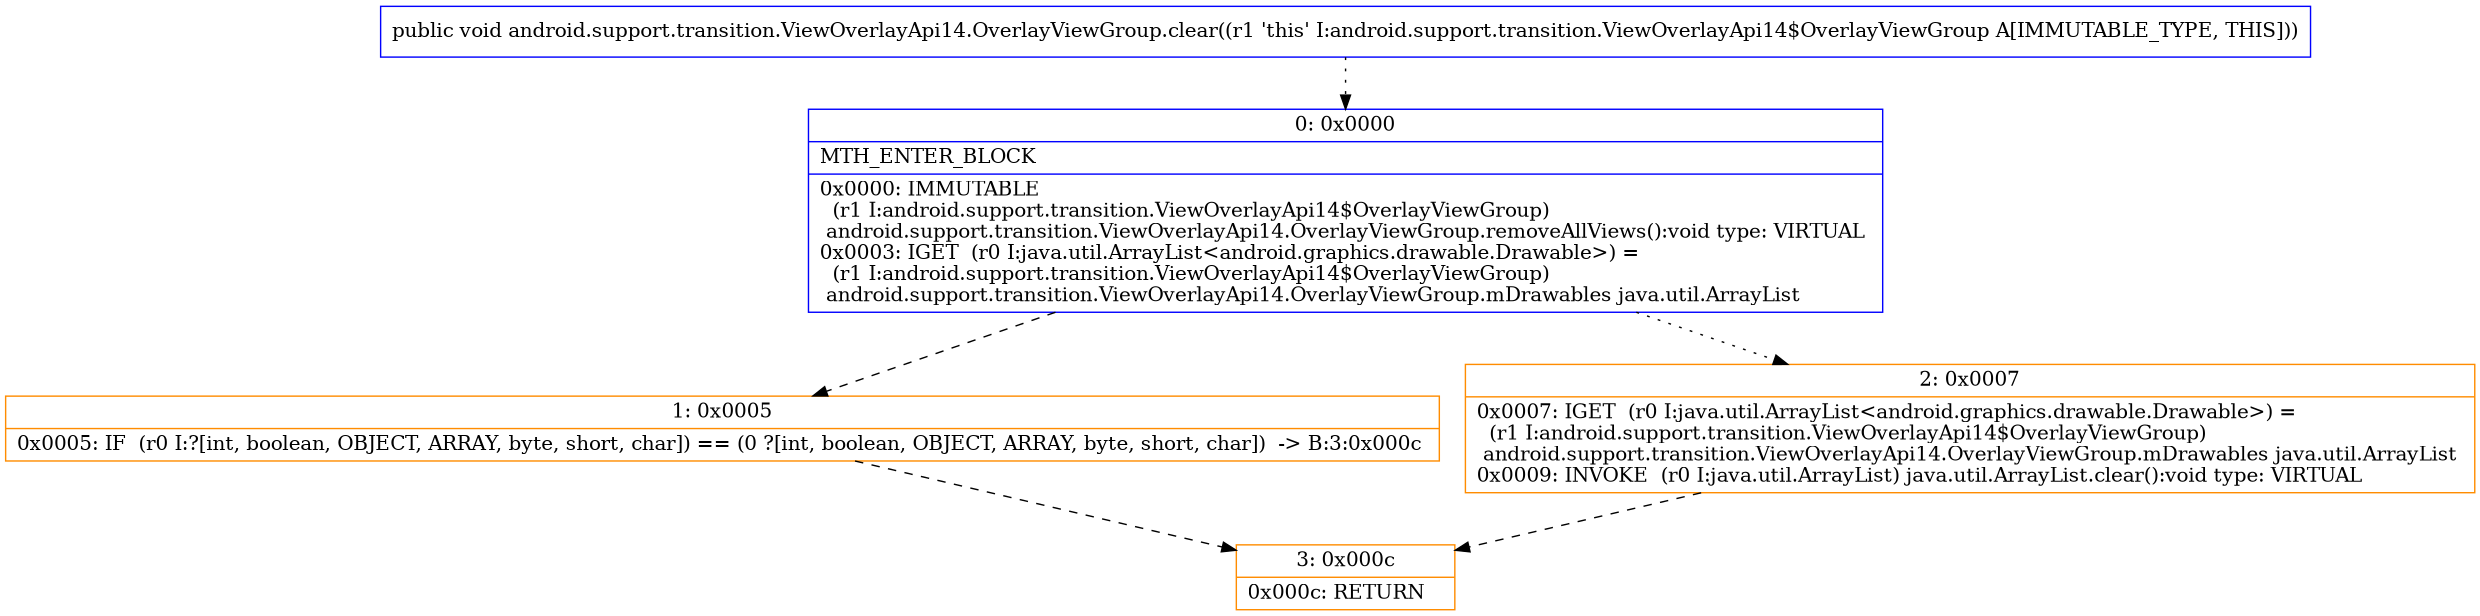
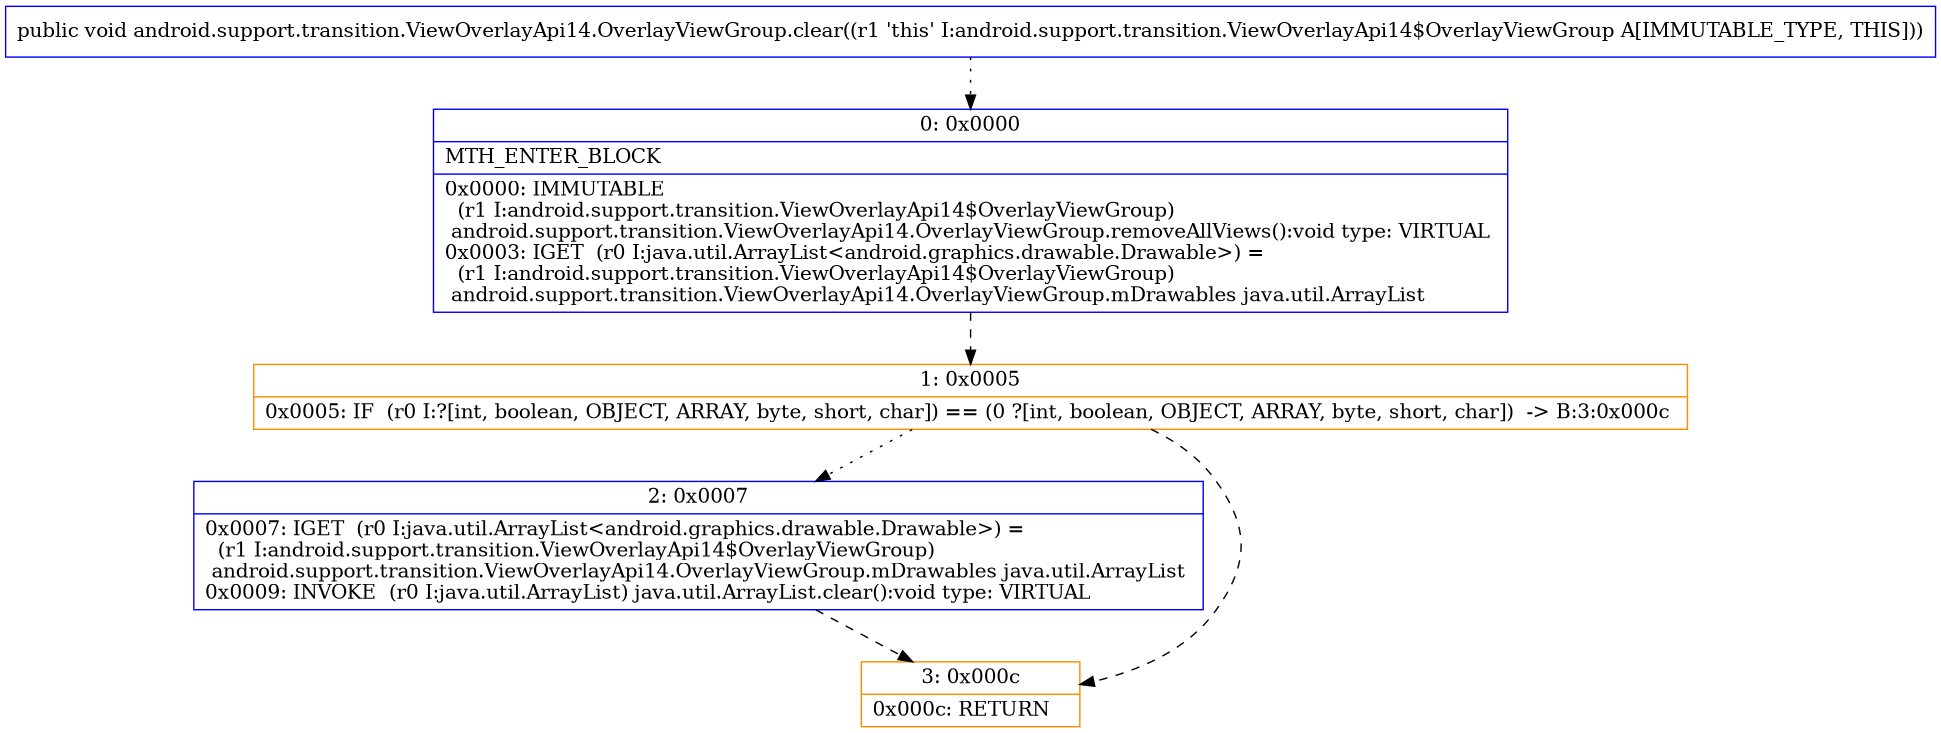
(1705, 336) -> (870, 452)
(1970, 429) -> (699, 546)
